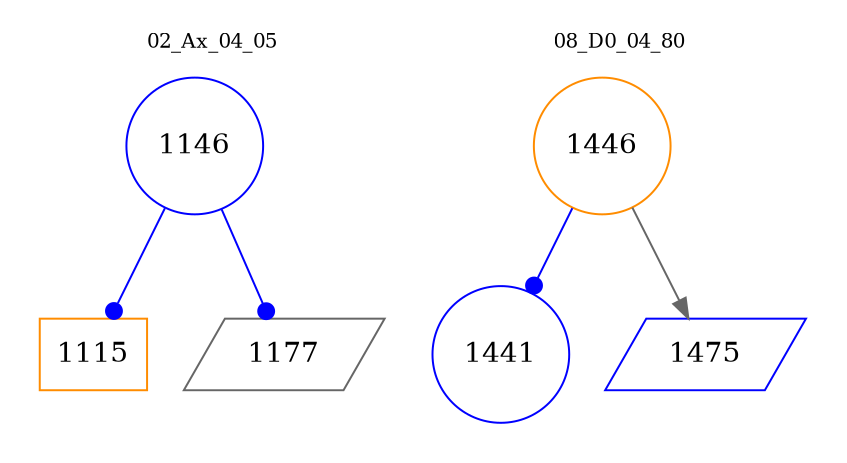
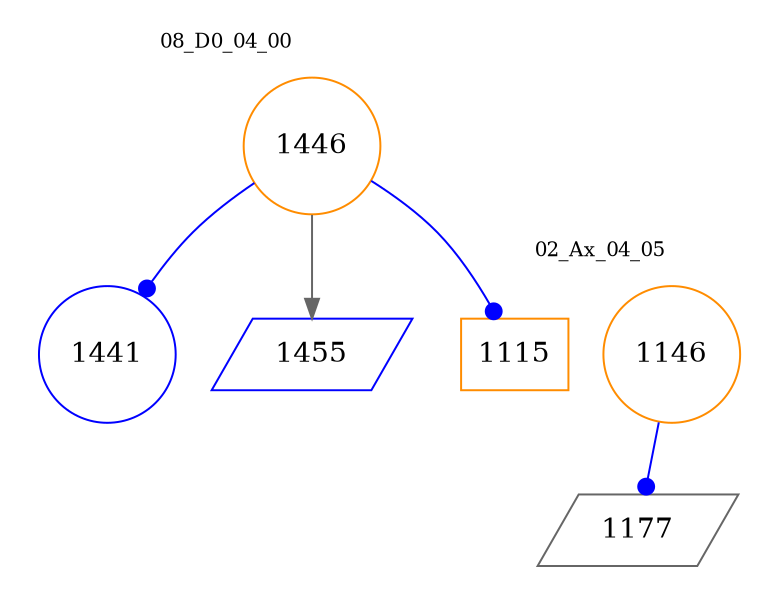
(620, 43) -> (227, 43)
(195, 146) -> (672, 354)
(141, 256) -> (417, 214)
(706, 354) -> (312, 354)
